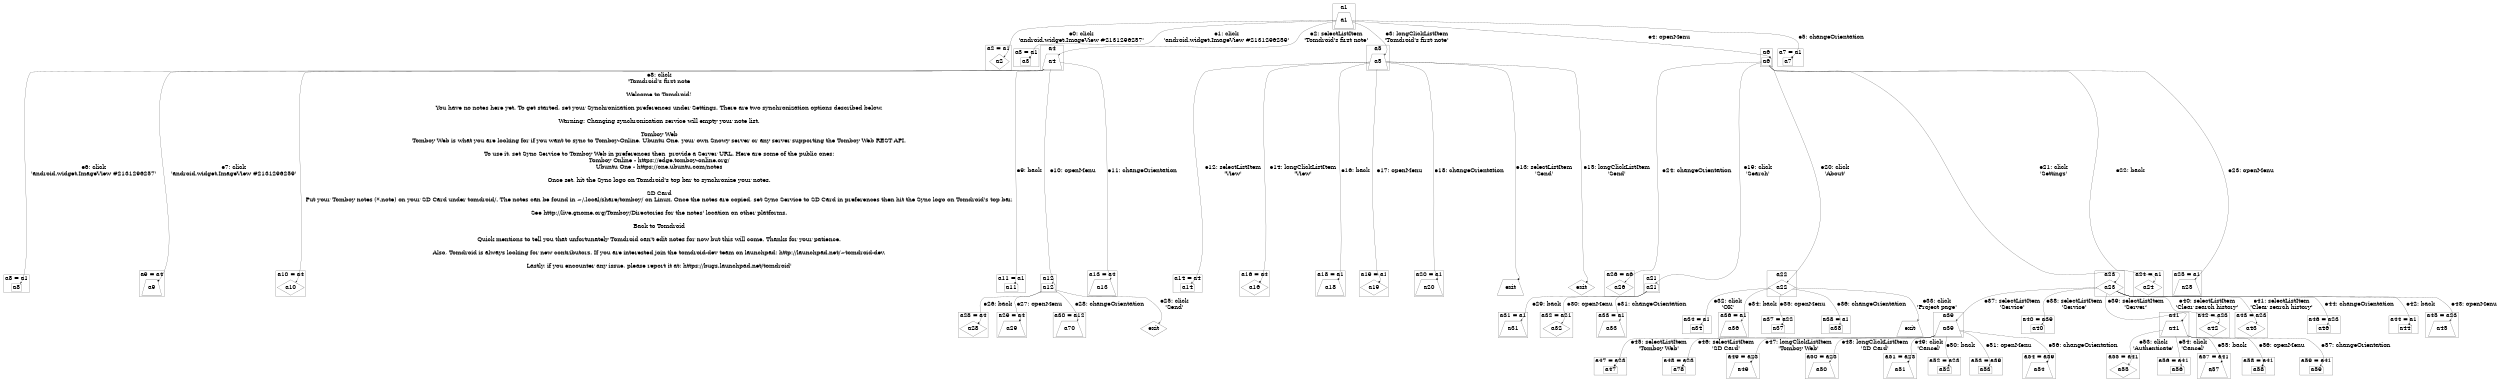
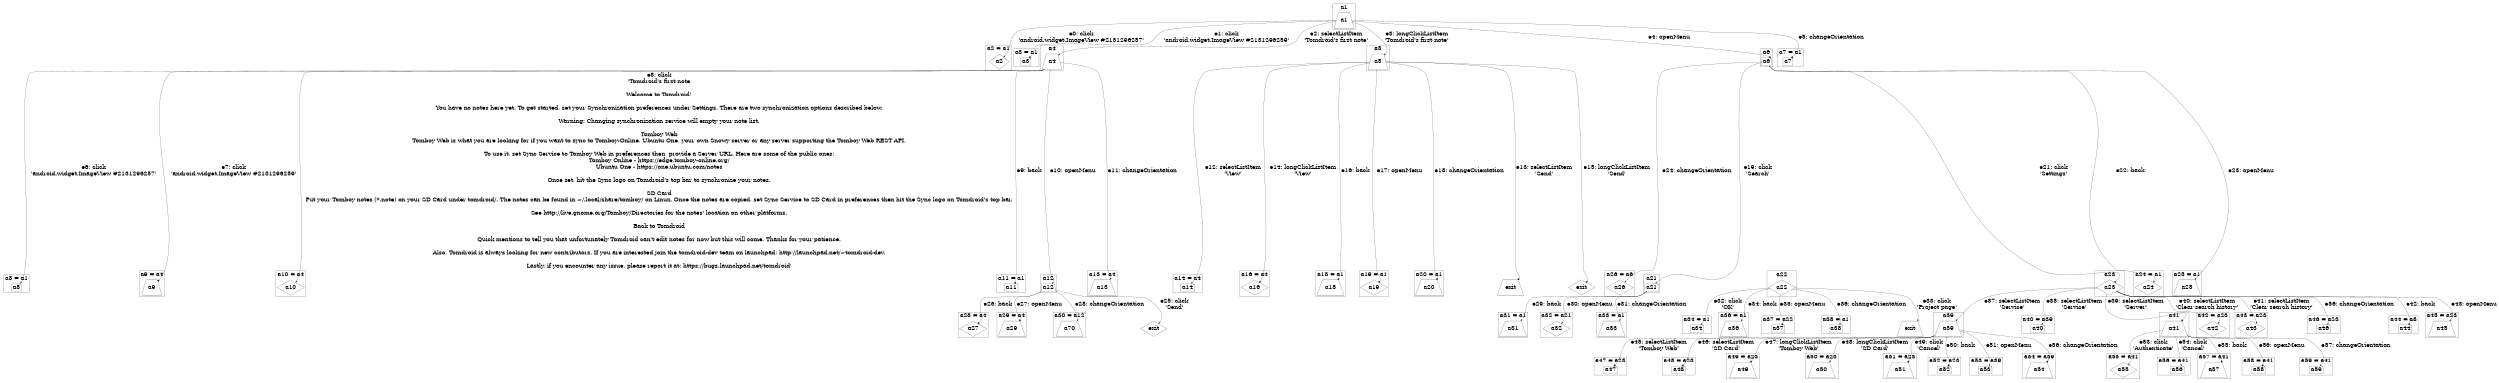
(1815, 174) -> none
(2359, 304) -> (2359, 304)
(2404, 320) -> (2404, 320)
(973, 329) -> (973, 329)
(1679, 370) -> (1679, 370)
